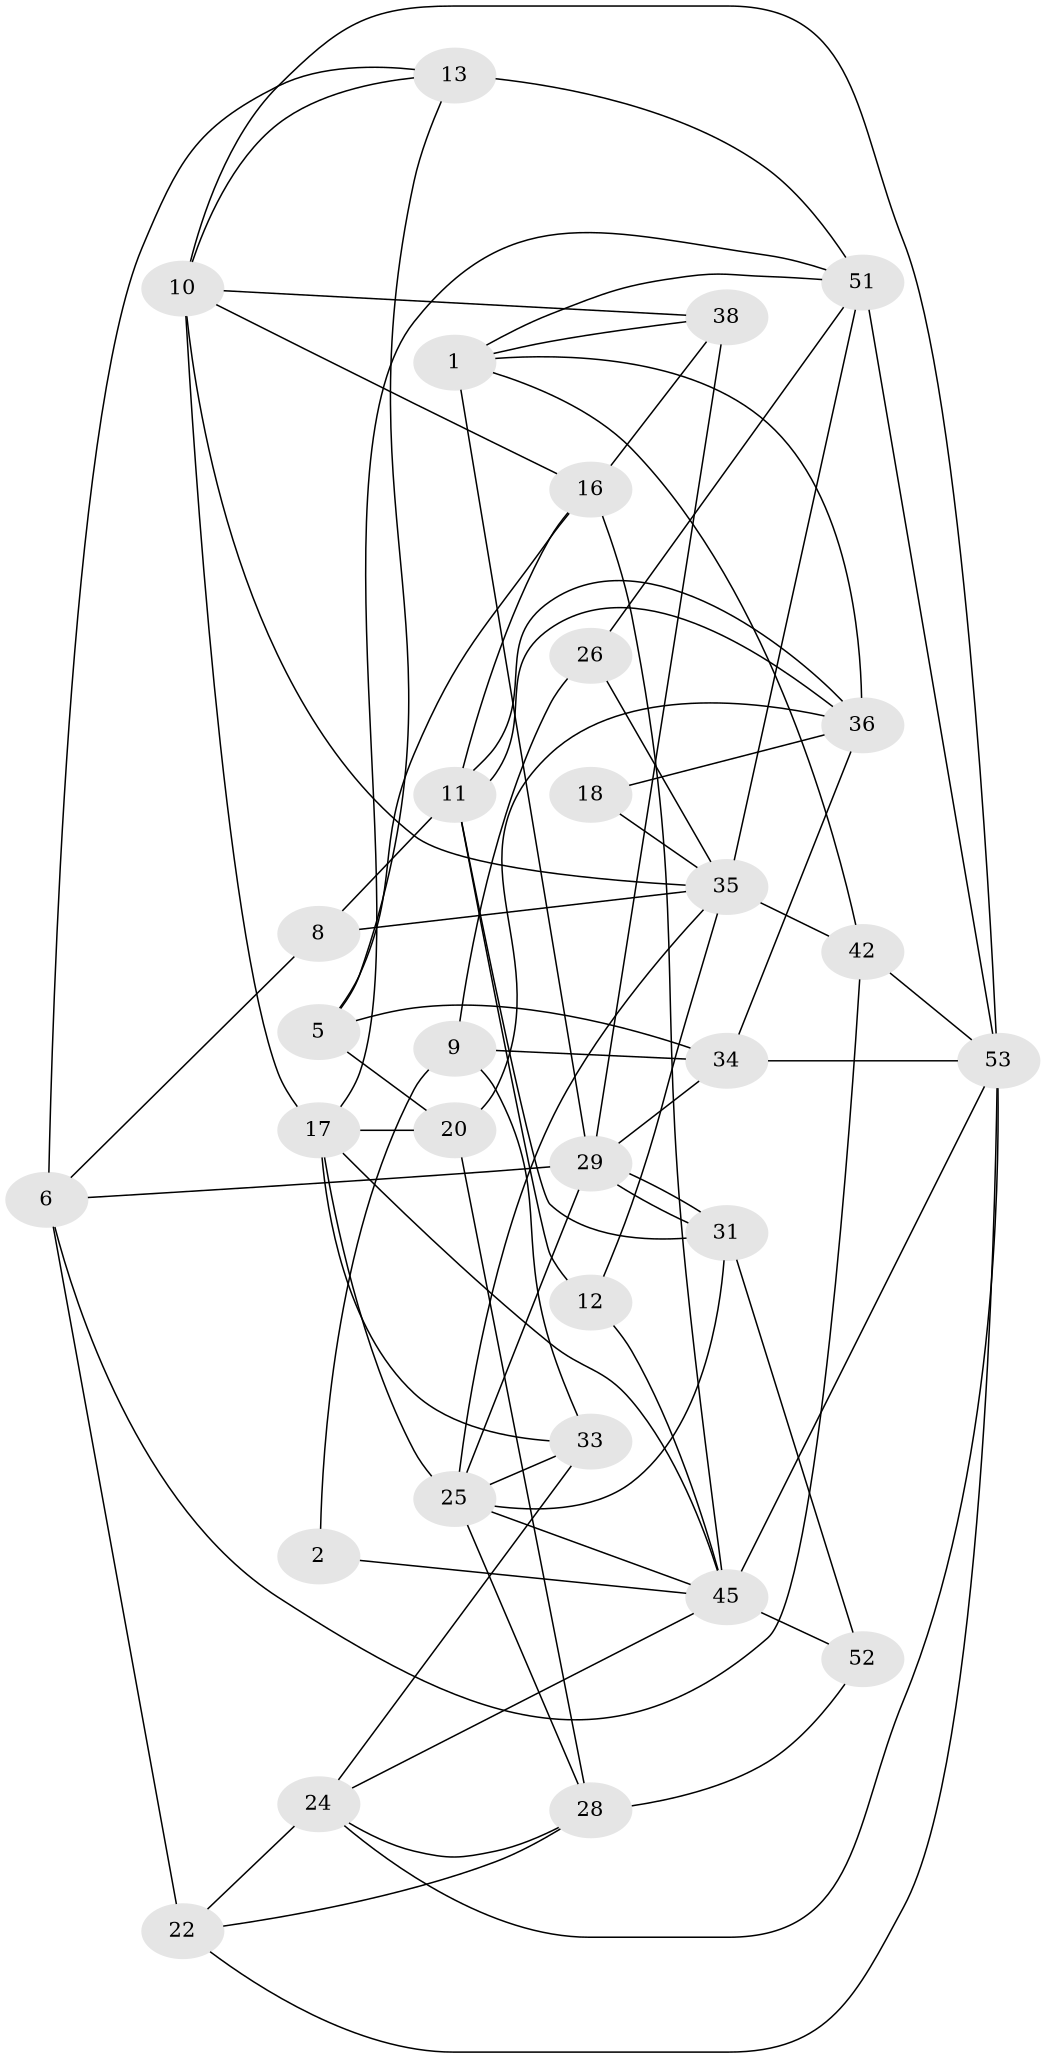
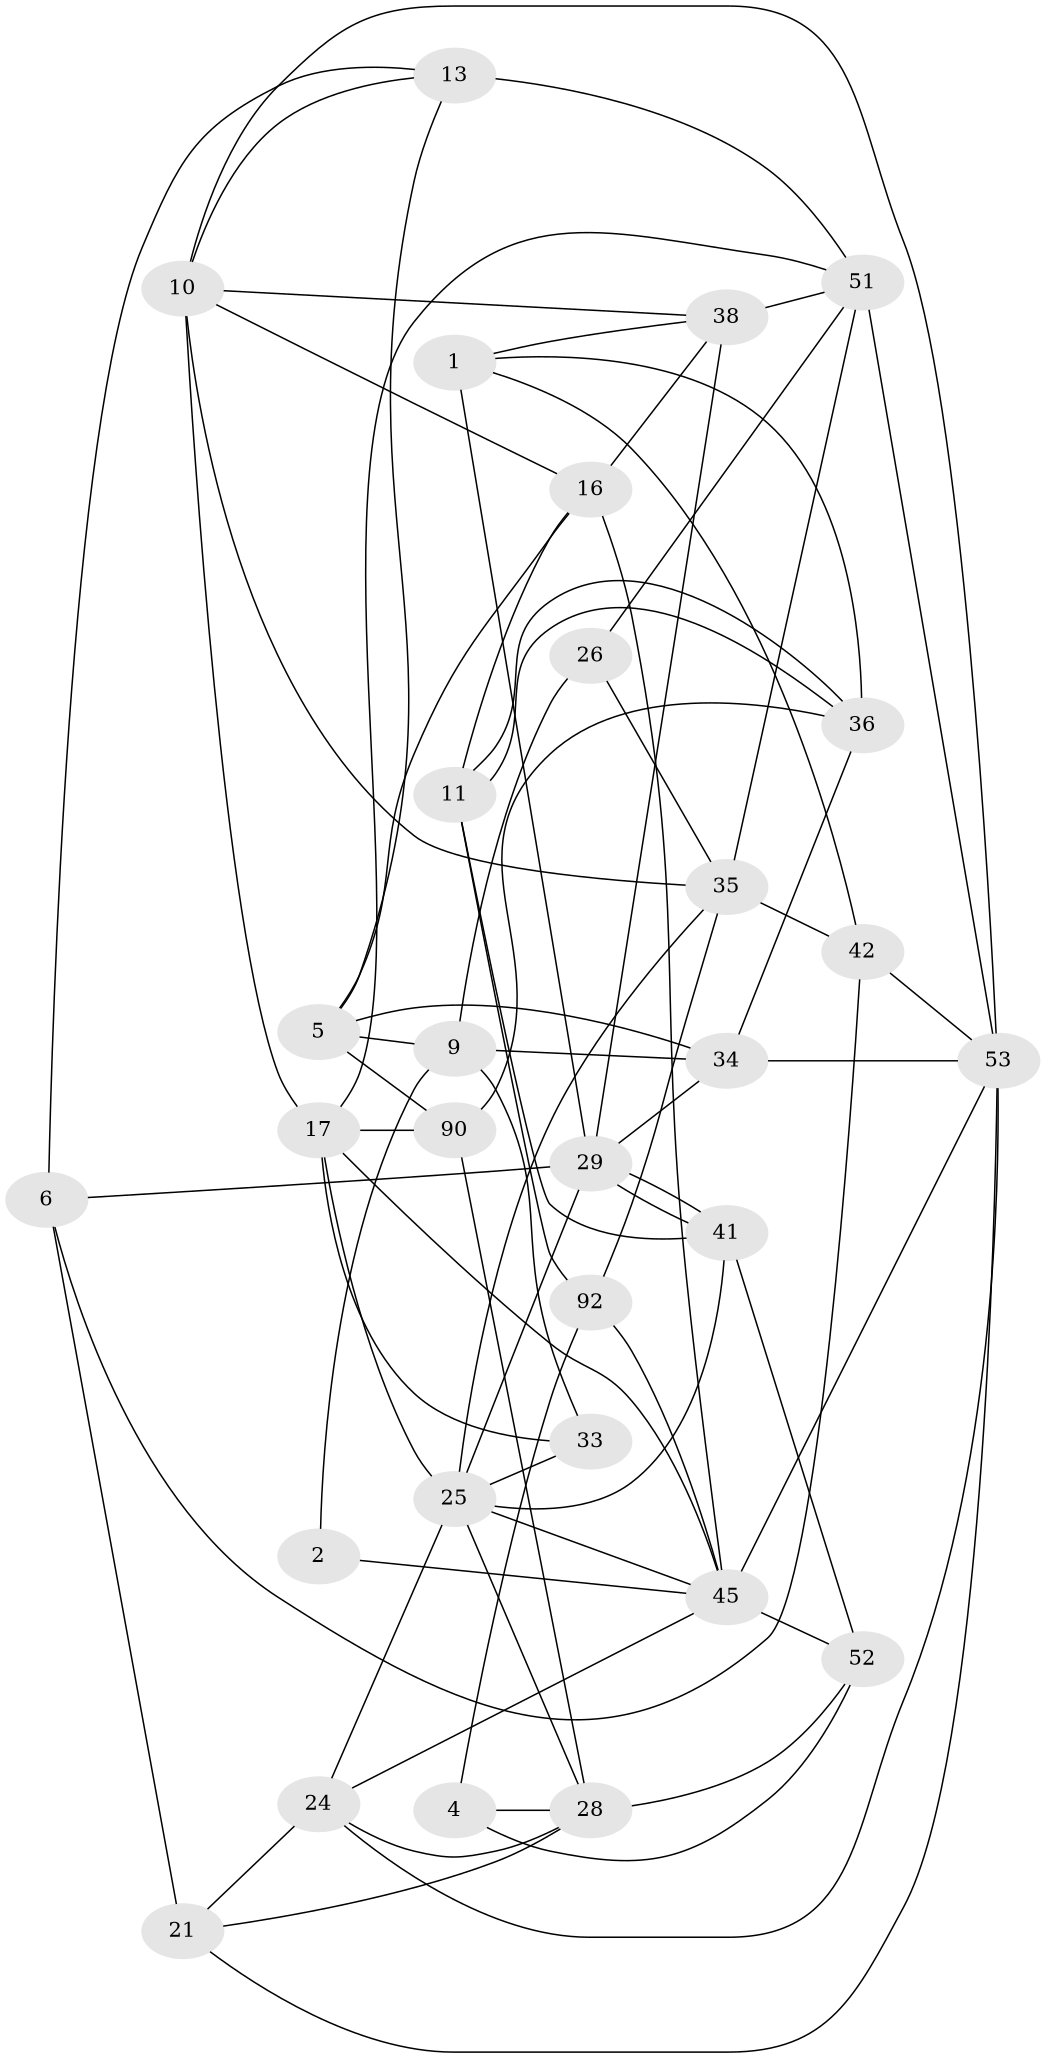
(648, 282) -> (795, 300)
(591, 795) -> none
(319, 934) -> none
none -> (387, 1040)
(455, 1130) -> (455, 1130)
(727, 1233) -> (727, 1233)
(591, 1303) -> (591, 1303)
(455, 1623) -> (390, 1645)
none -> (455, 1810)
(183, 1931) -> (183, 1931)
